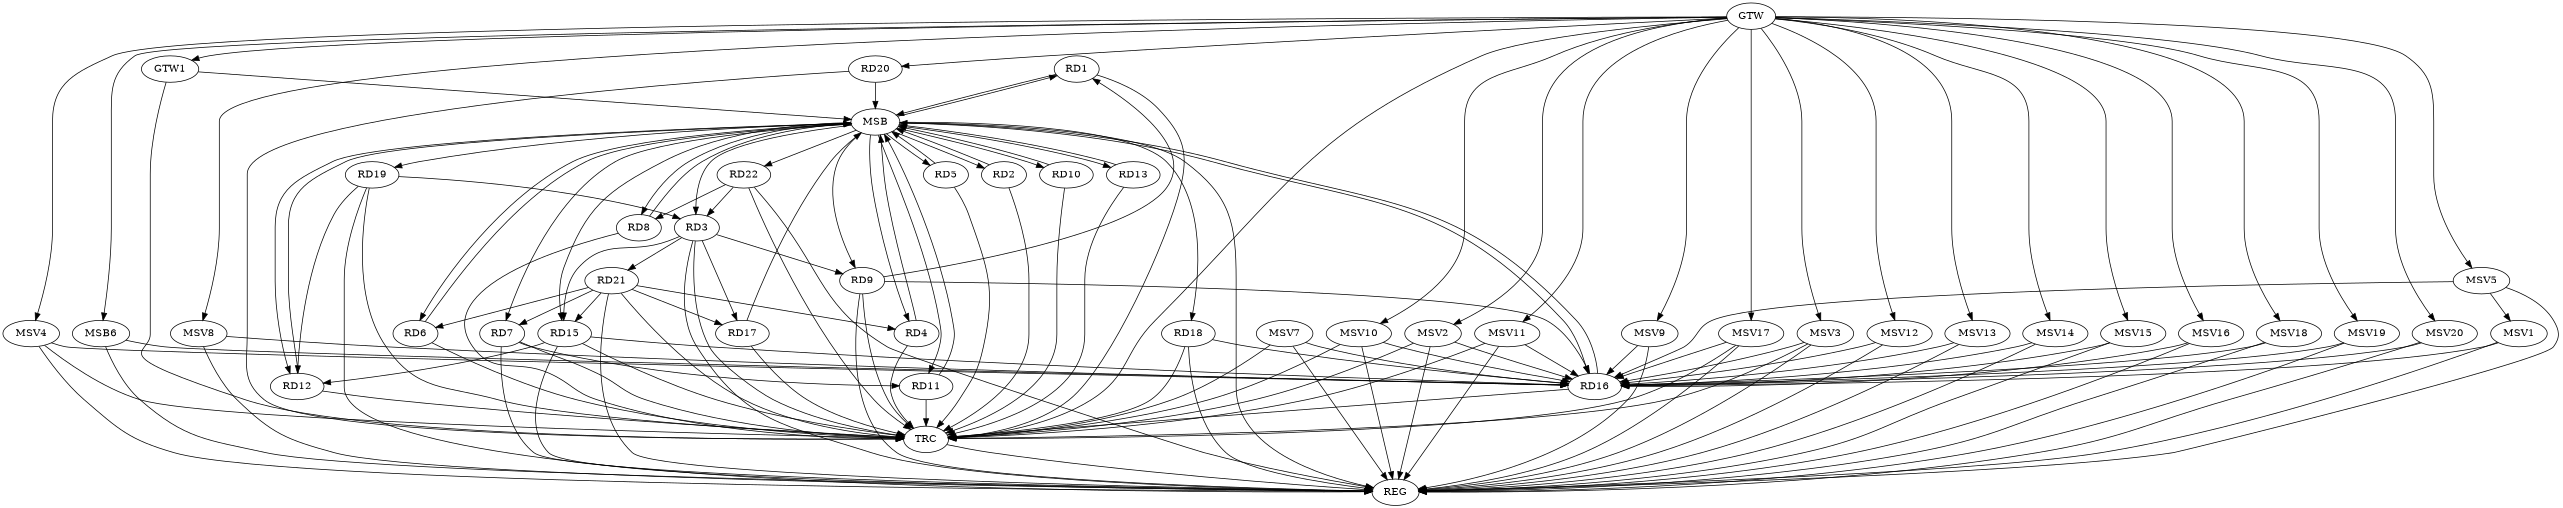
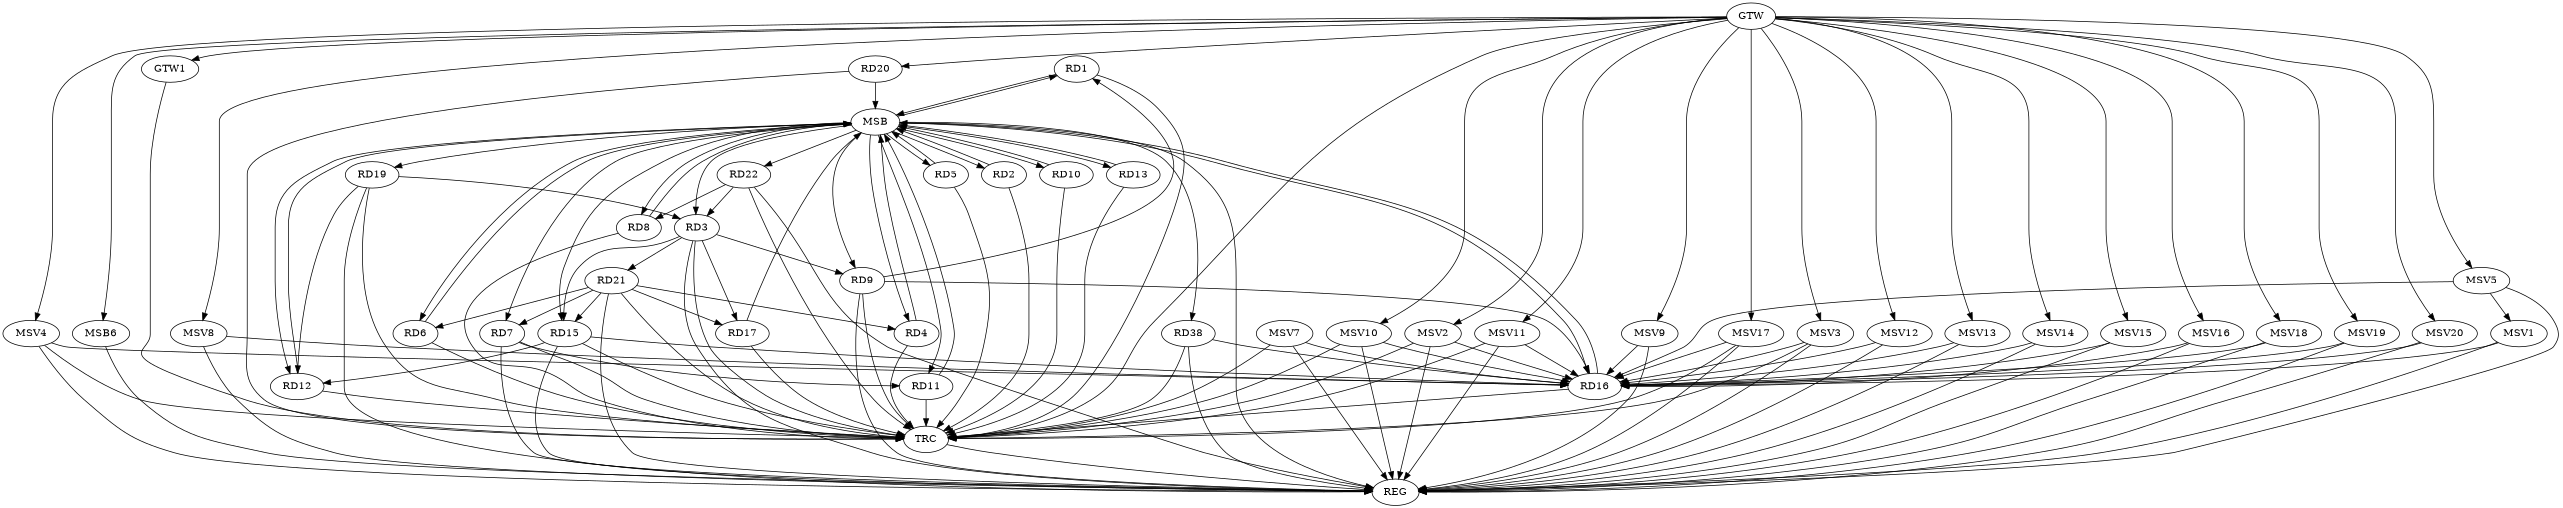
(521, 95) -> none
(1188, 334) -> (1188, 334)
(843, 368) -> none
